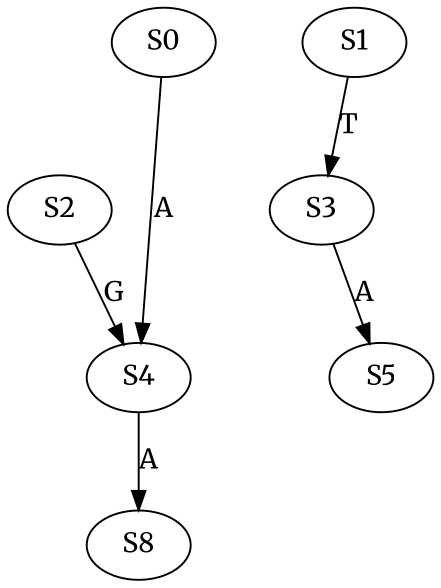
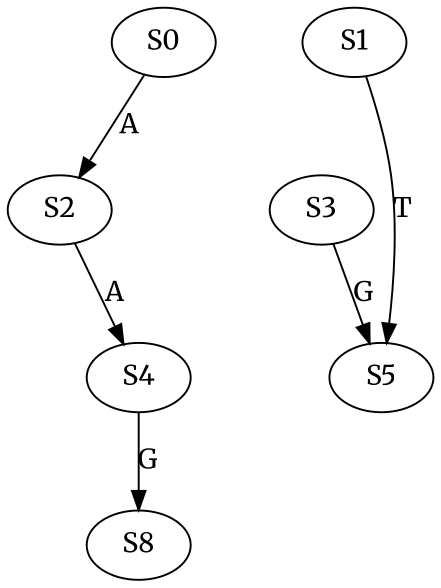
(340, 117) -> (393, 198)
(152, 200) -> (117, 118)
(115, 294) -> (115, 294)
(364, 294) -> (364, 294)
(148, 461) -> (148, 461)
